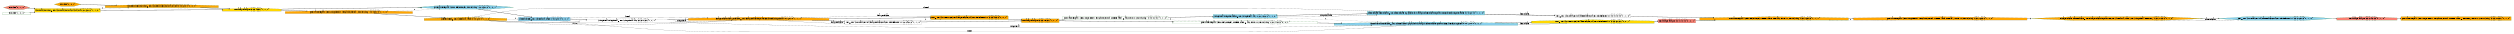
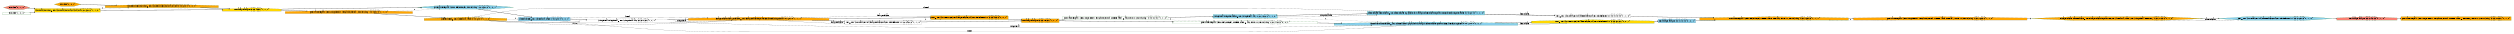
(1677, 21) -> (1677, 21)
